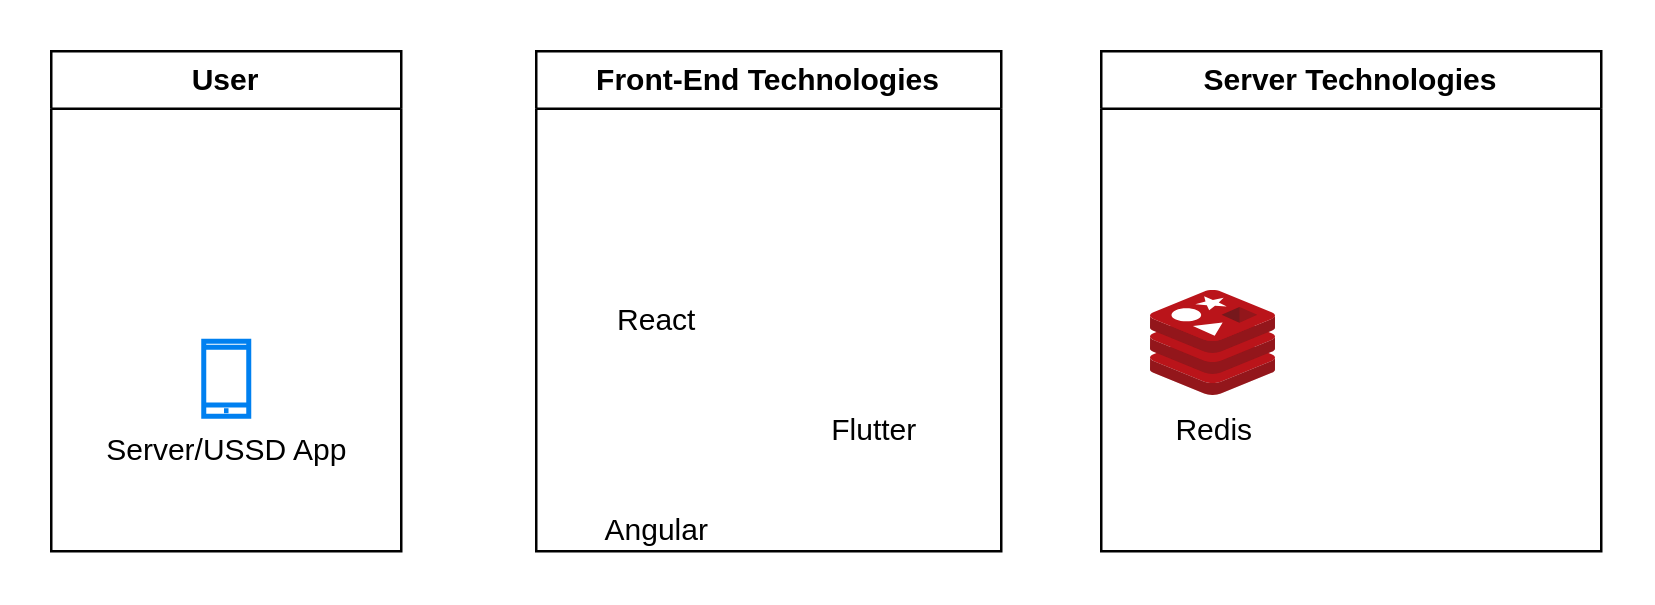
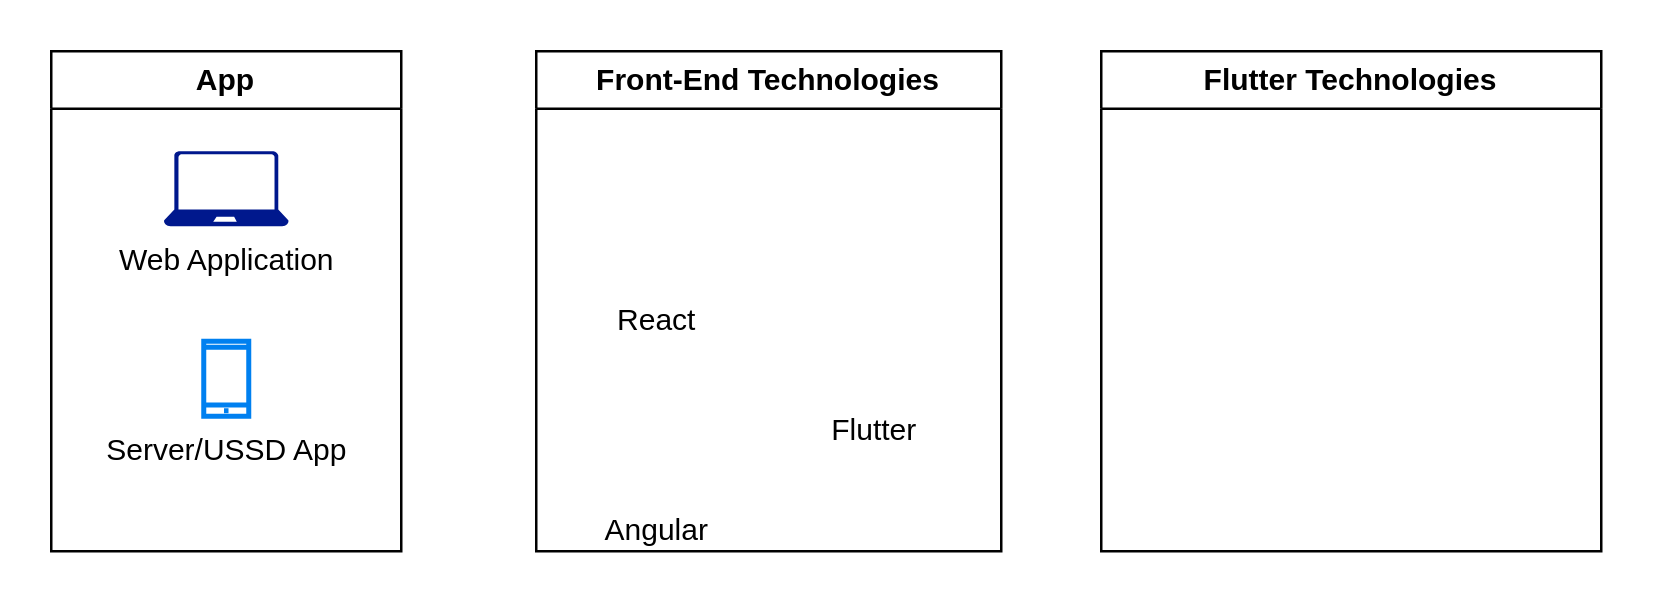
(226, 81) -> (226, 81)
(1351, 81) -> (1351, 81)
none -> (226, 189)
(1214, 344) -> none
